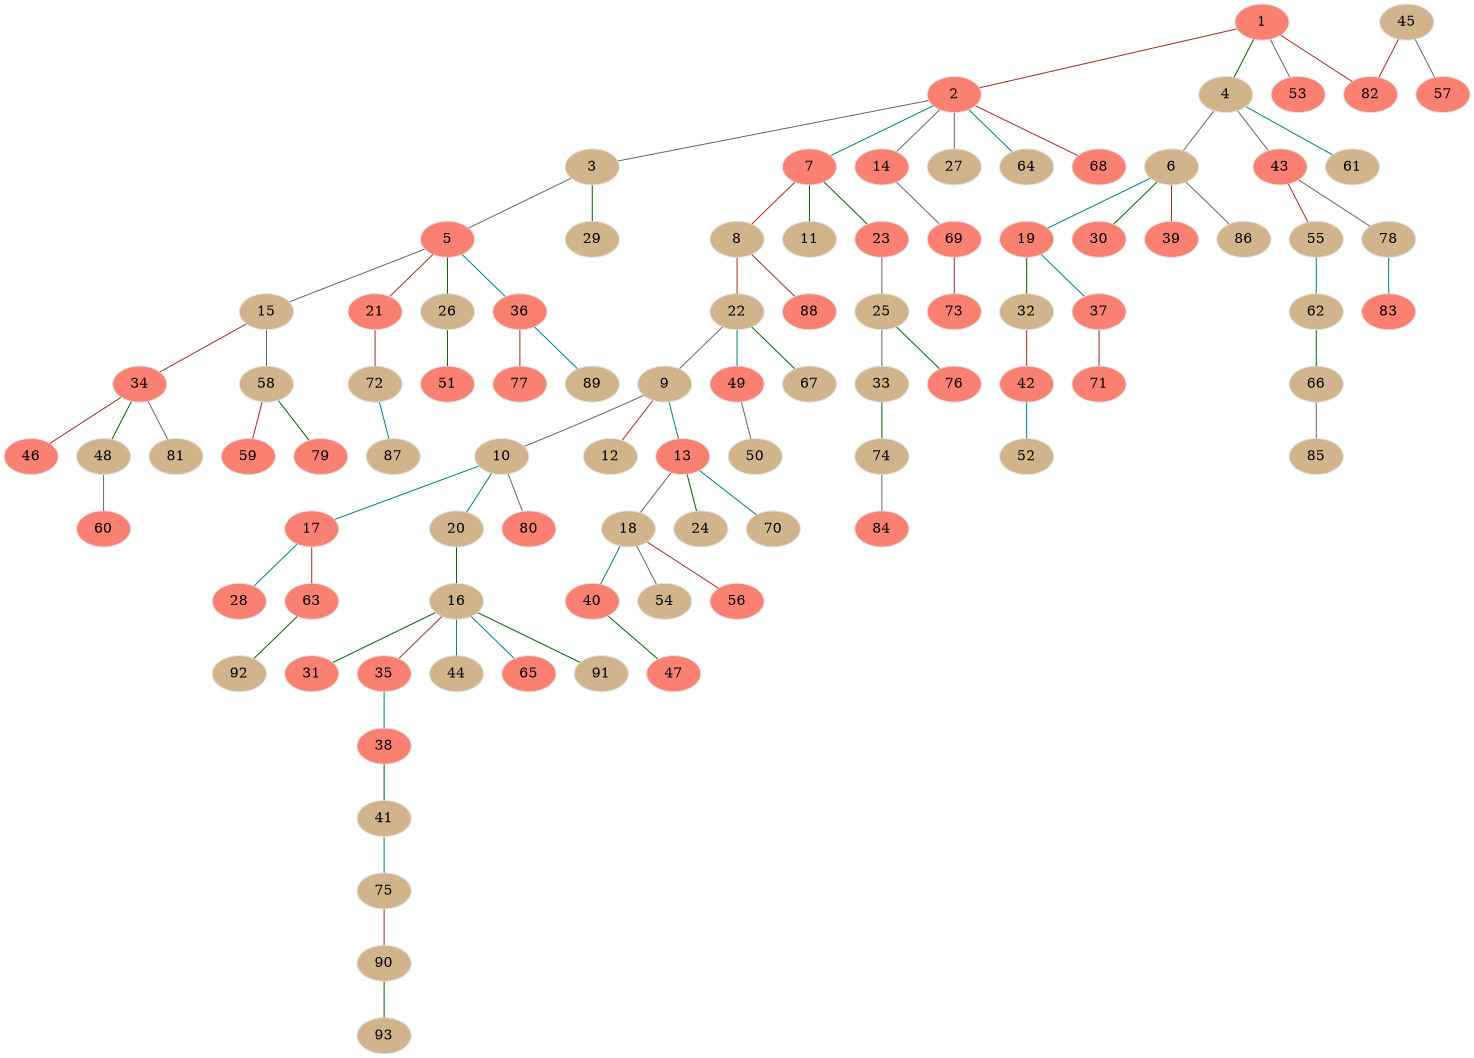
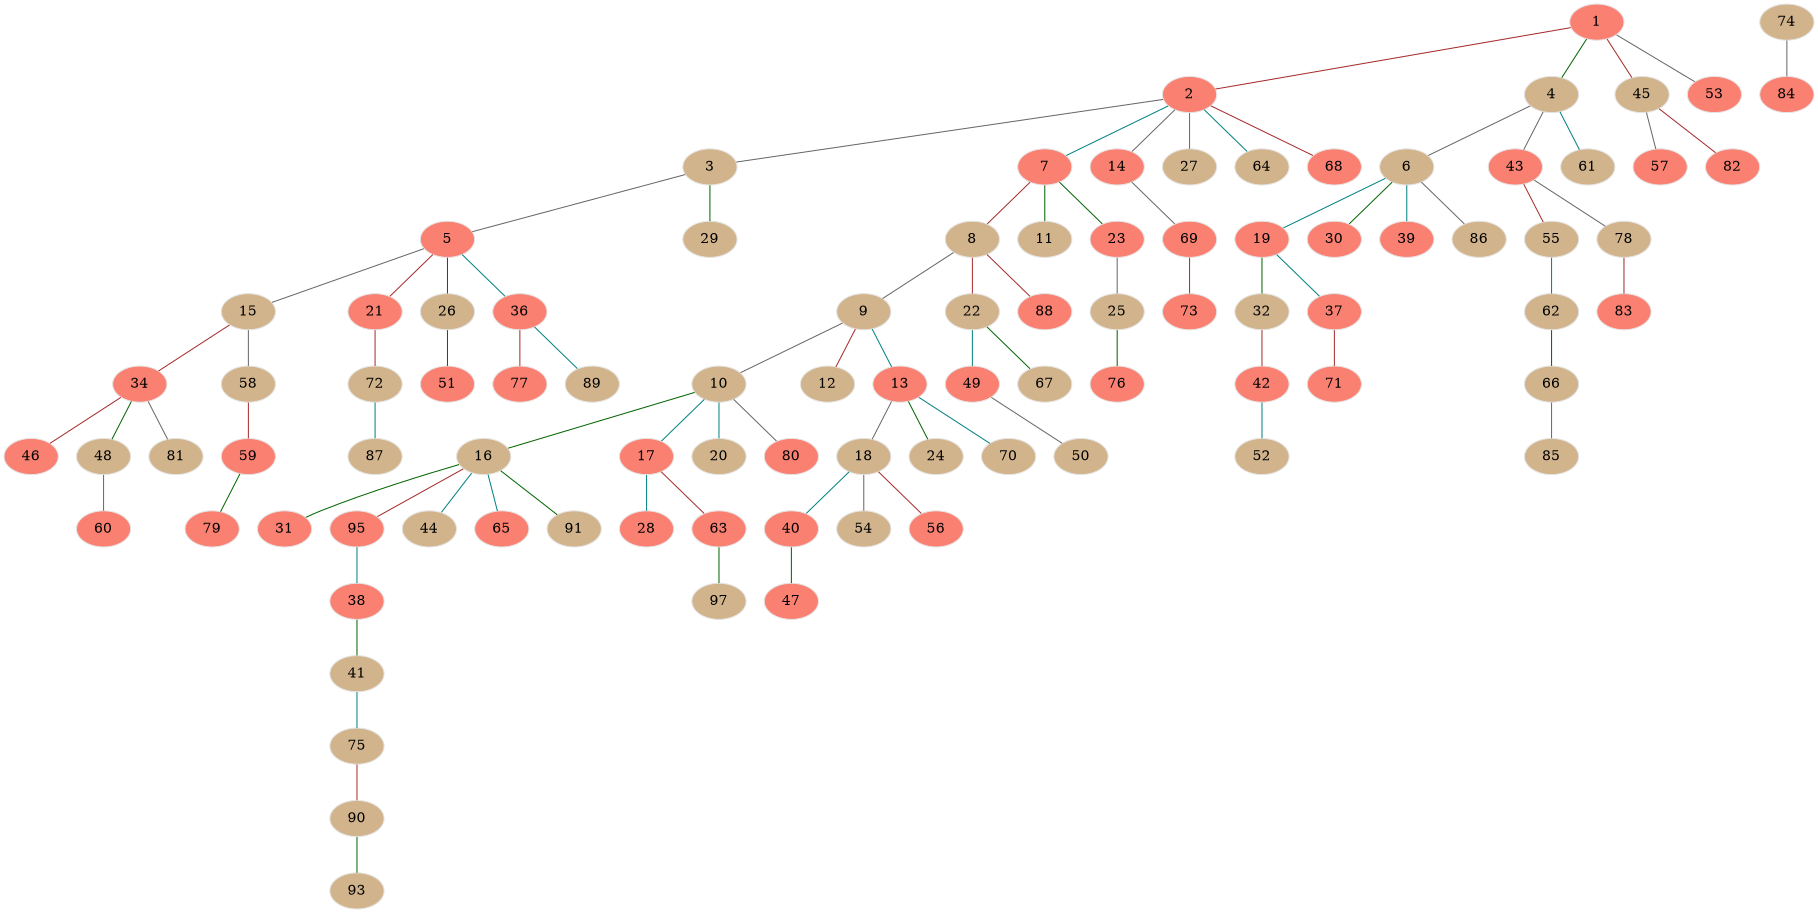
(1316, 58) -> (1619, 58)
(1171, 203) -> (1407, 203)
(1389, 276) -> (1624, 276)
(701, 348) -> (918, 276)
(882, 384) -> none
(294, 420) -> (230, 493)
(457, 565) -> (601, 420)
(239, 674) -> (719, 601)
(384, 674) -> (357, 529)
